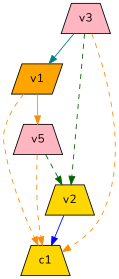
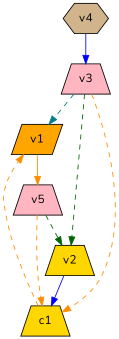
none -> (86, 18)
(64, 46) -> (64, 106)
(8, 165) -> (10, 234)
